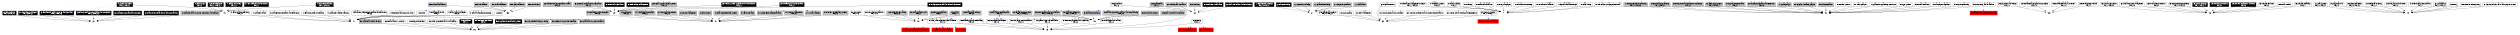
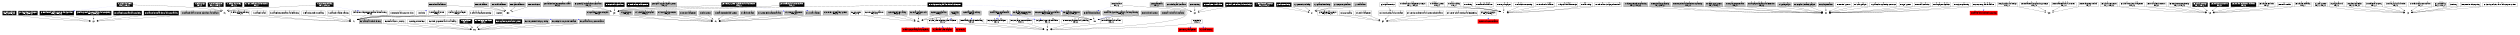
(1377, 12) -> (1389, 8)
